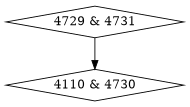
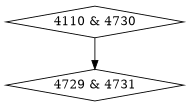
(95, 49) -> (95, 49)
